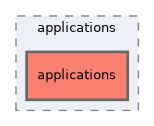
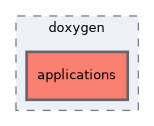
(77, 29) -> (77, 29)
